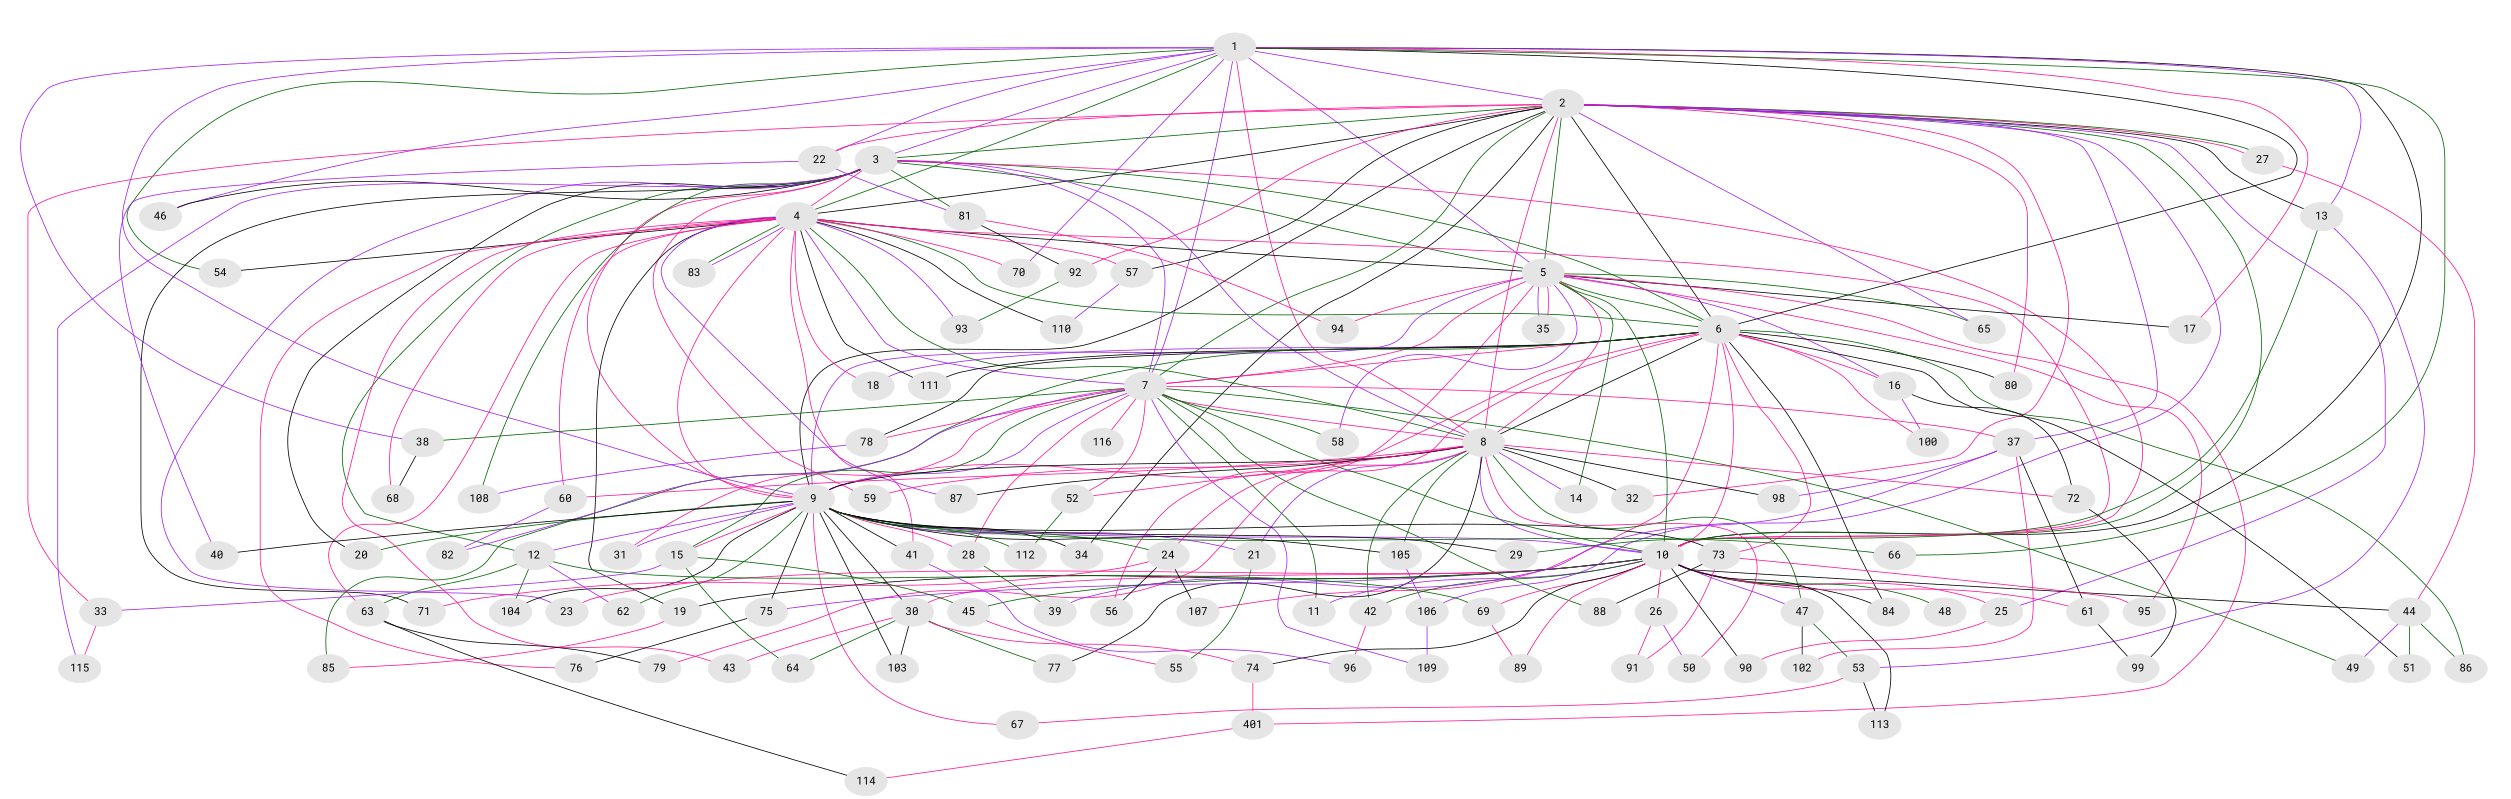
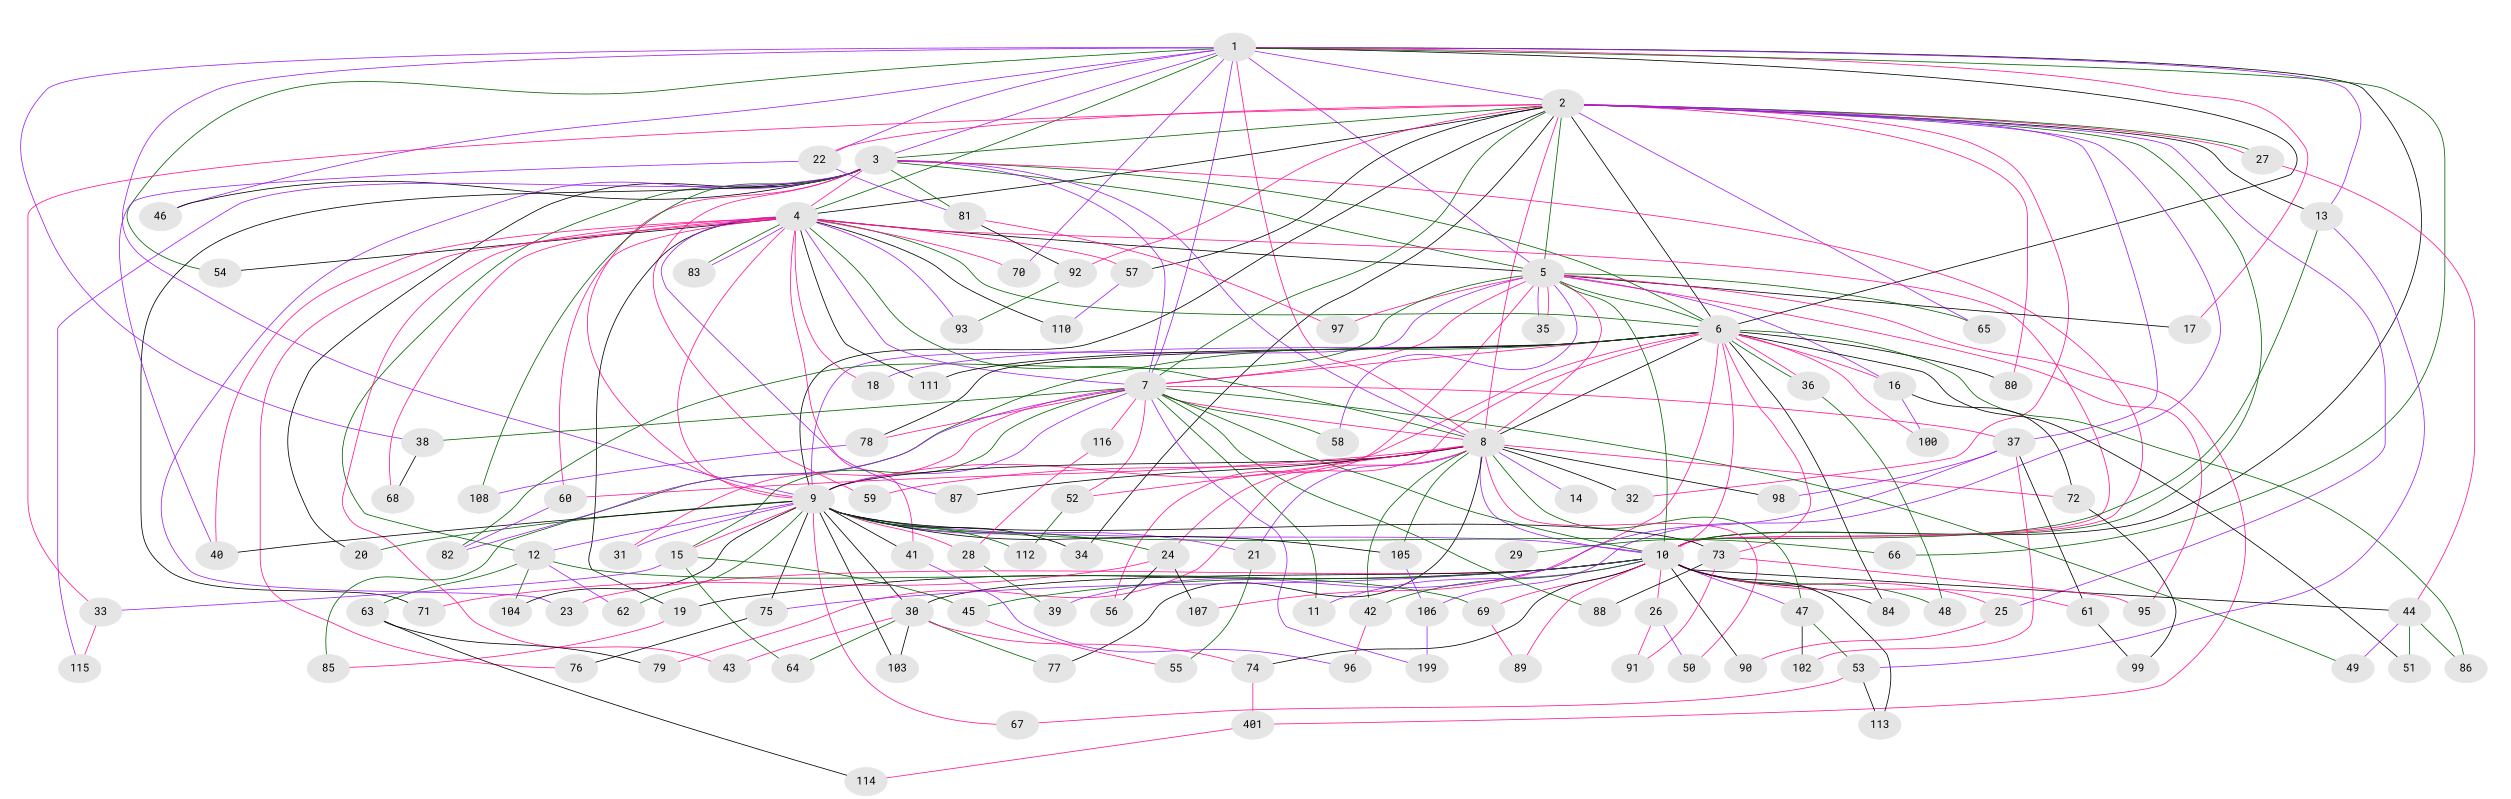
(1338, 330) -> (1338, 330)
(1605, 371) -> (812, 374)
(510, 372) -> (388, 264)
none -> (1808, 386)
(1040, 457) -> (1032, 495)
(1162, 535) -> none
(1284, 575) -> (1284, 575)
(1427, 669) -> (1427, 669)
